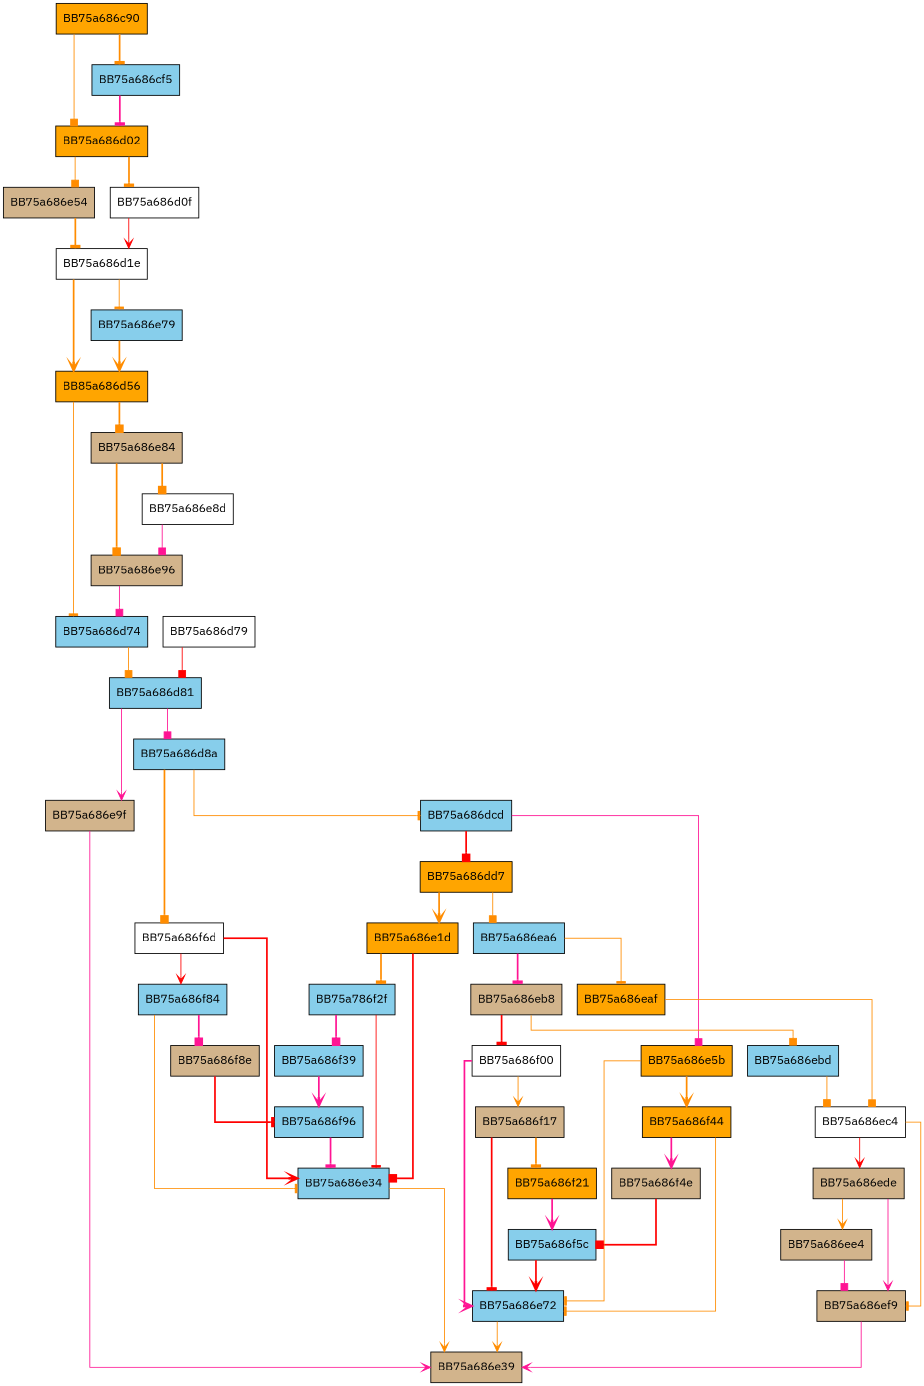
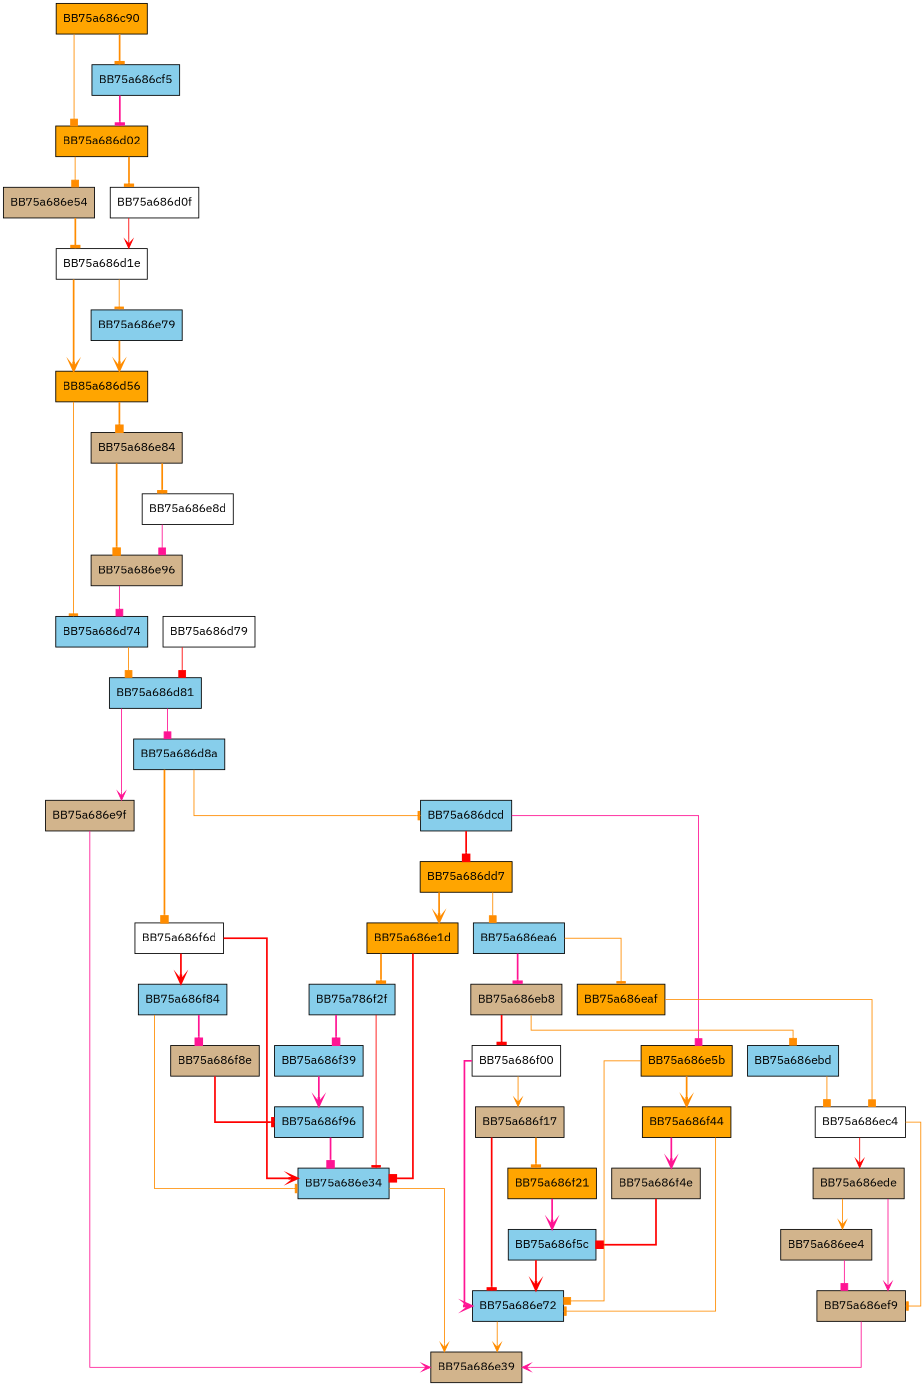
(162, 474) -> (162, 476)
(181, 965) -> (181, 965)
(331, 1151) -> (331, 1148)
(604, 1180) -> (604, 1178)
